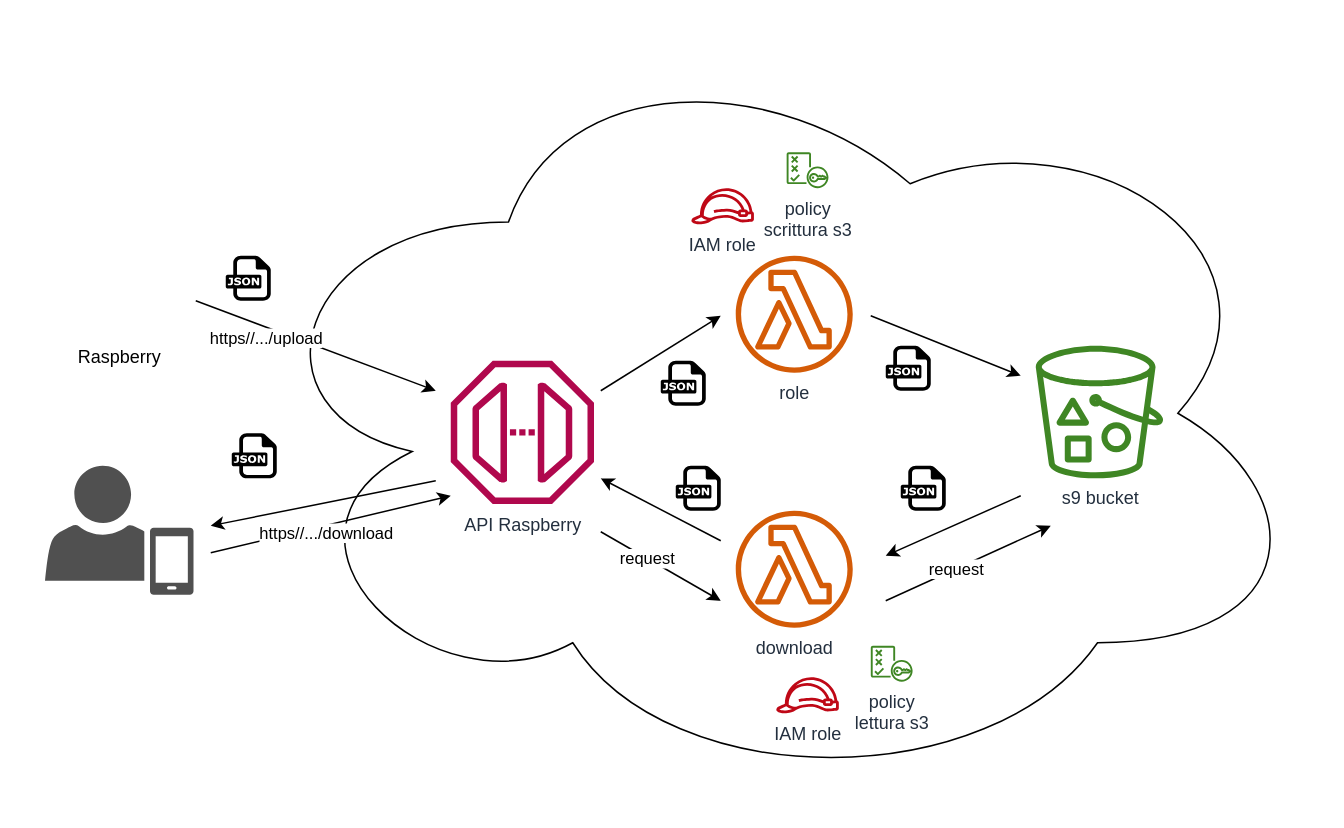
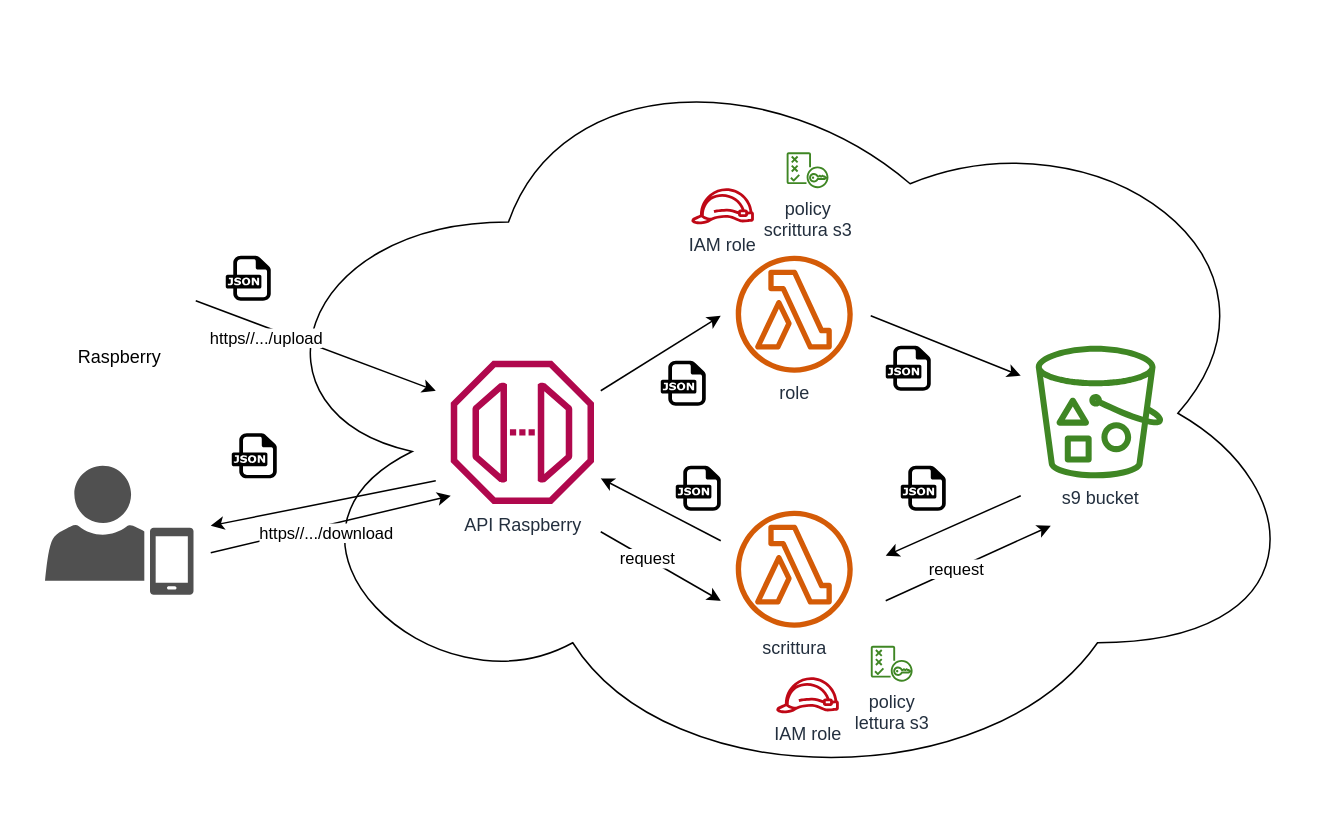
(795, 649) -> (795, 649)
